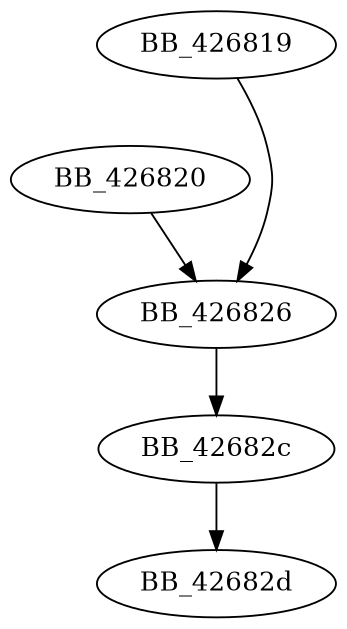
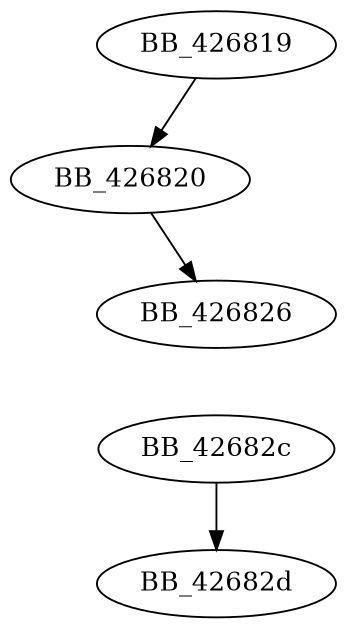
(272, 170) -> (179, 104)
(216, 372) -> none
